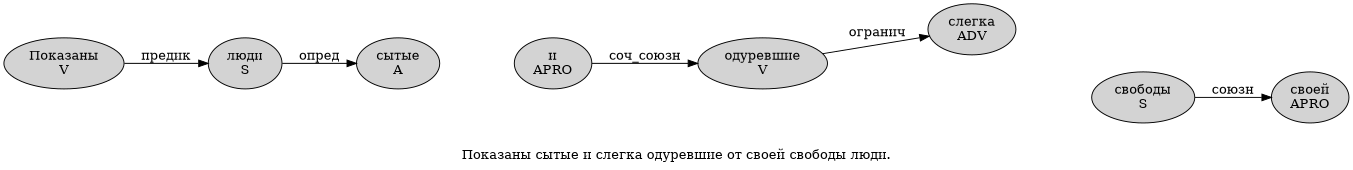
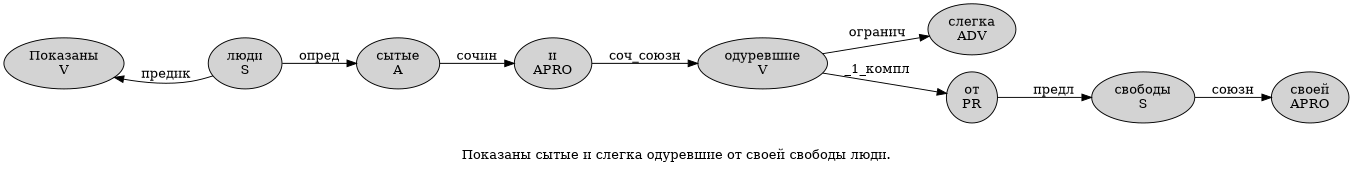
(161, 63) -> (169, 83)
none -> (472, 63)
none -> (972, 97)
